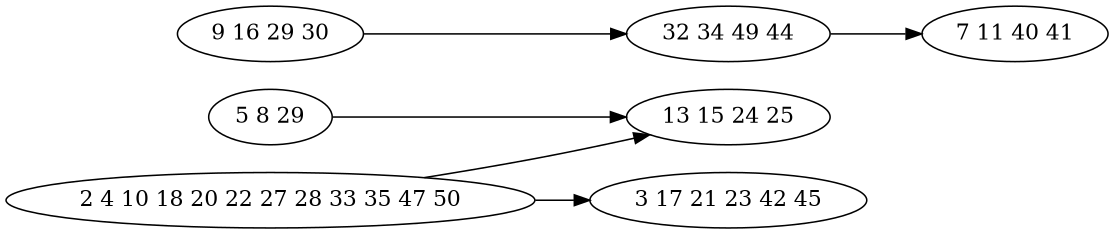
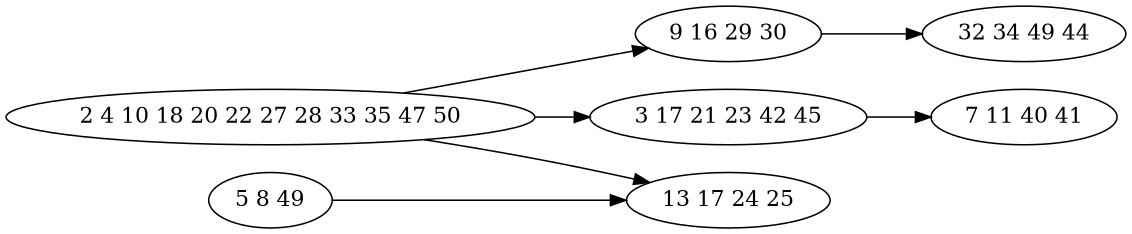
(868, 34) -> (891, 117)
none -> (518, 72)
(270, 117) -> (270, 200)
(728, 117) -> (728, 200)
